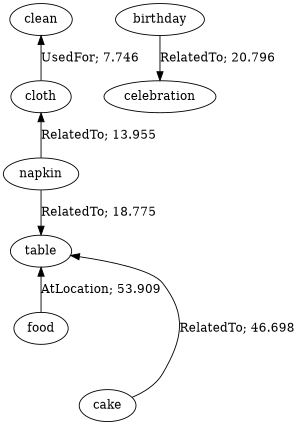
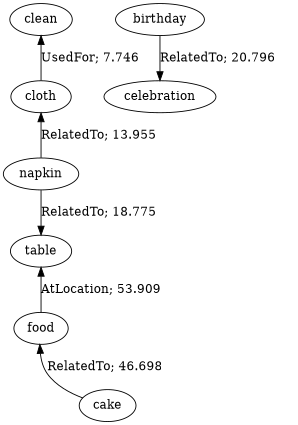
(175, 304) -> (55, 382)
